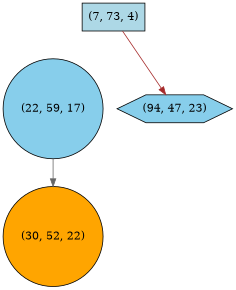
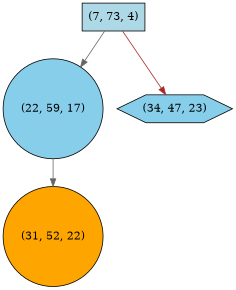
none -> (95, 46)
(175, 109) -> (175, 109)
(53, 237) -> (53, 237)
